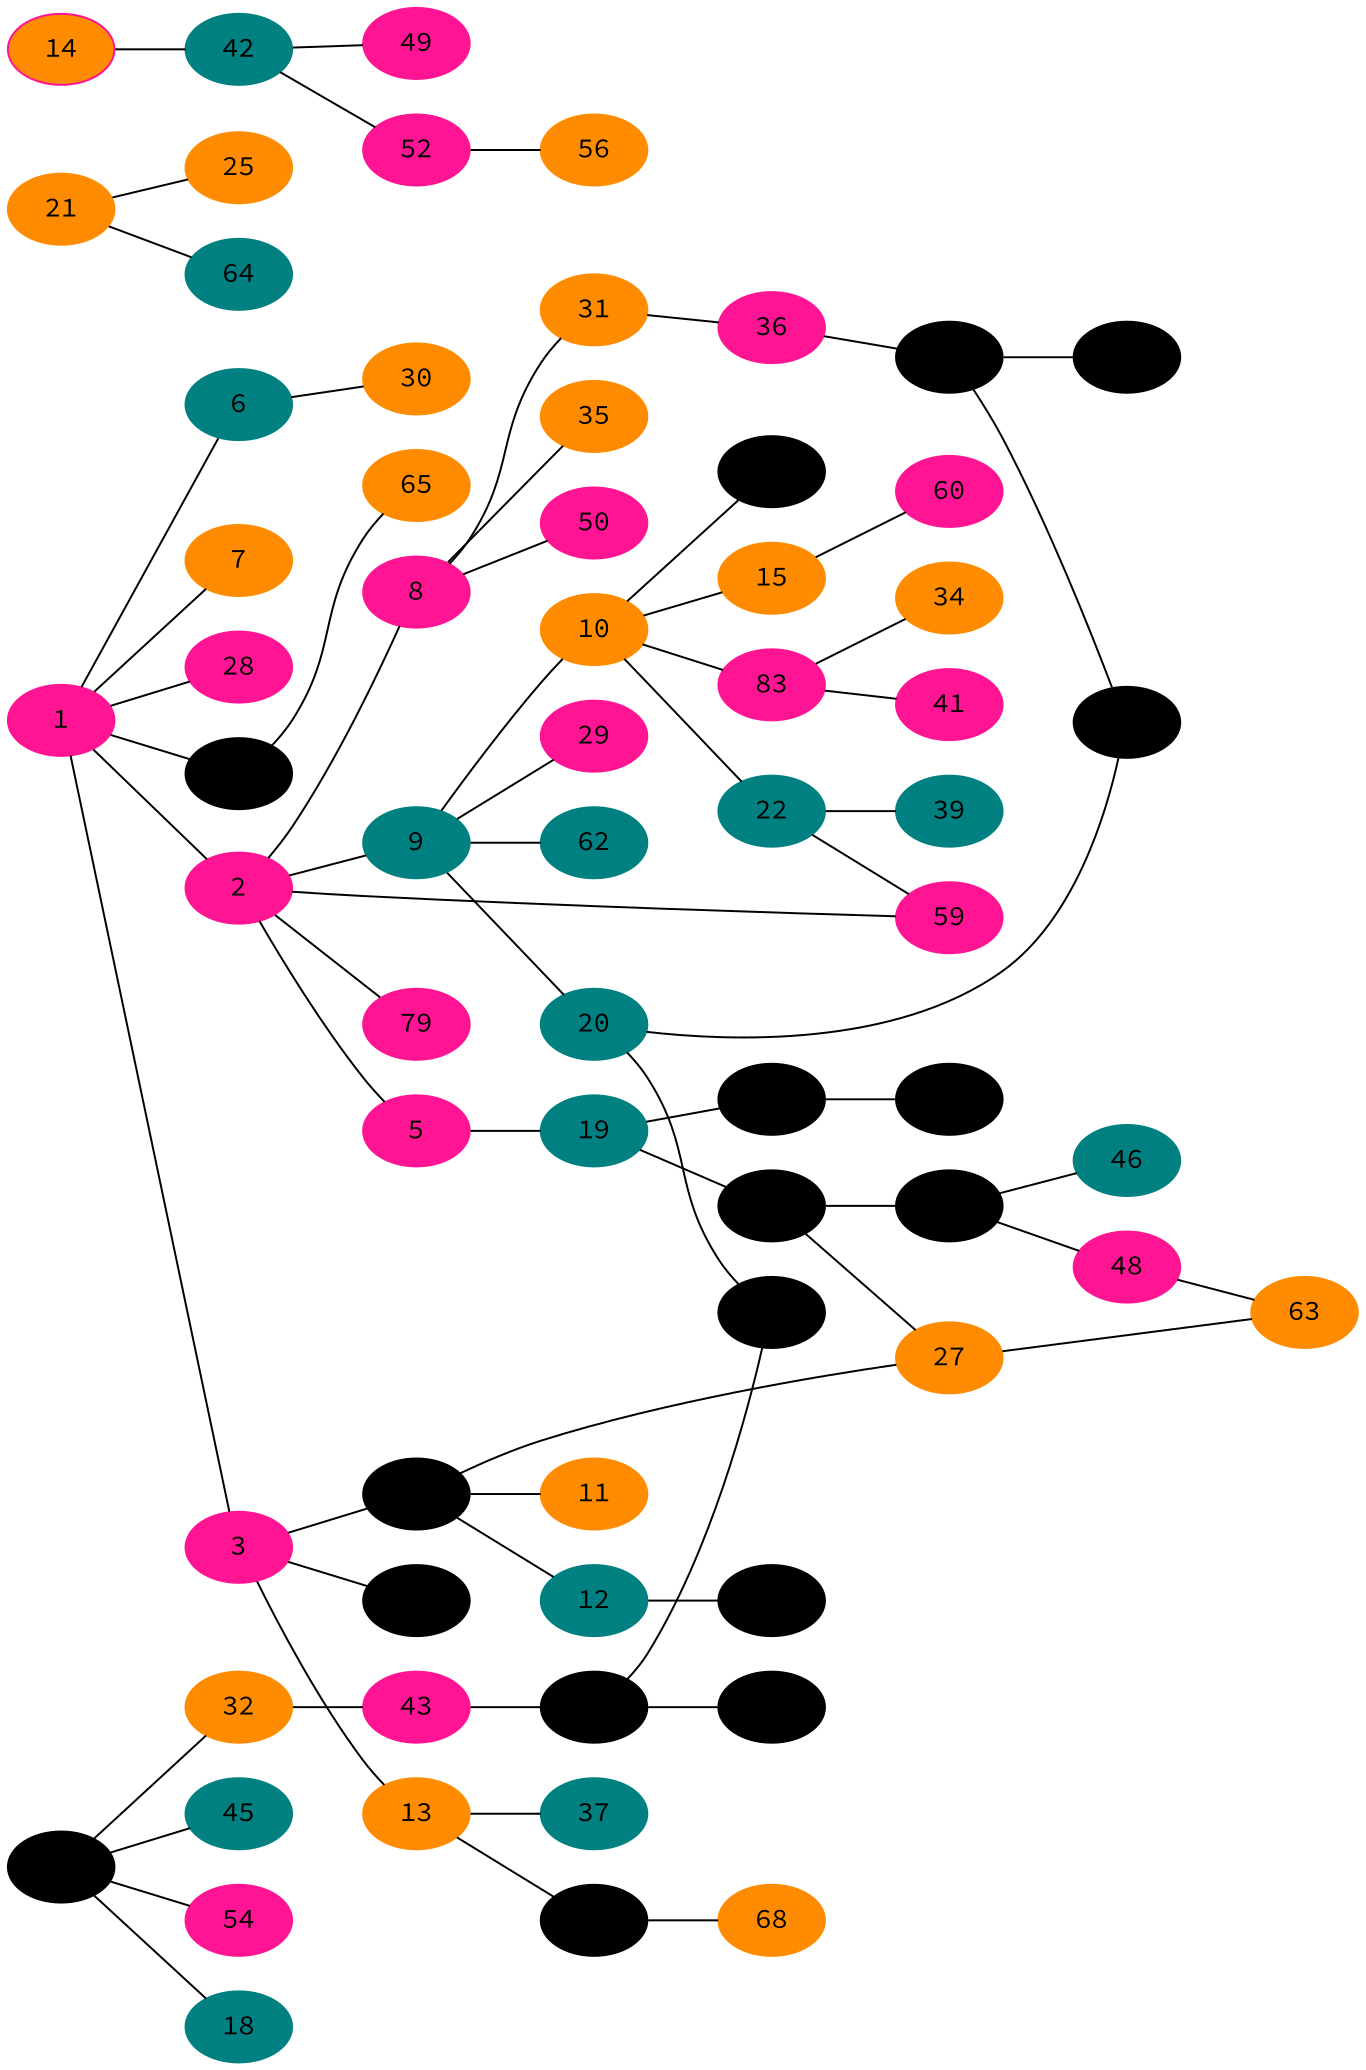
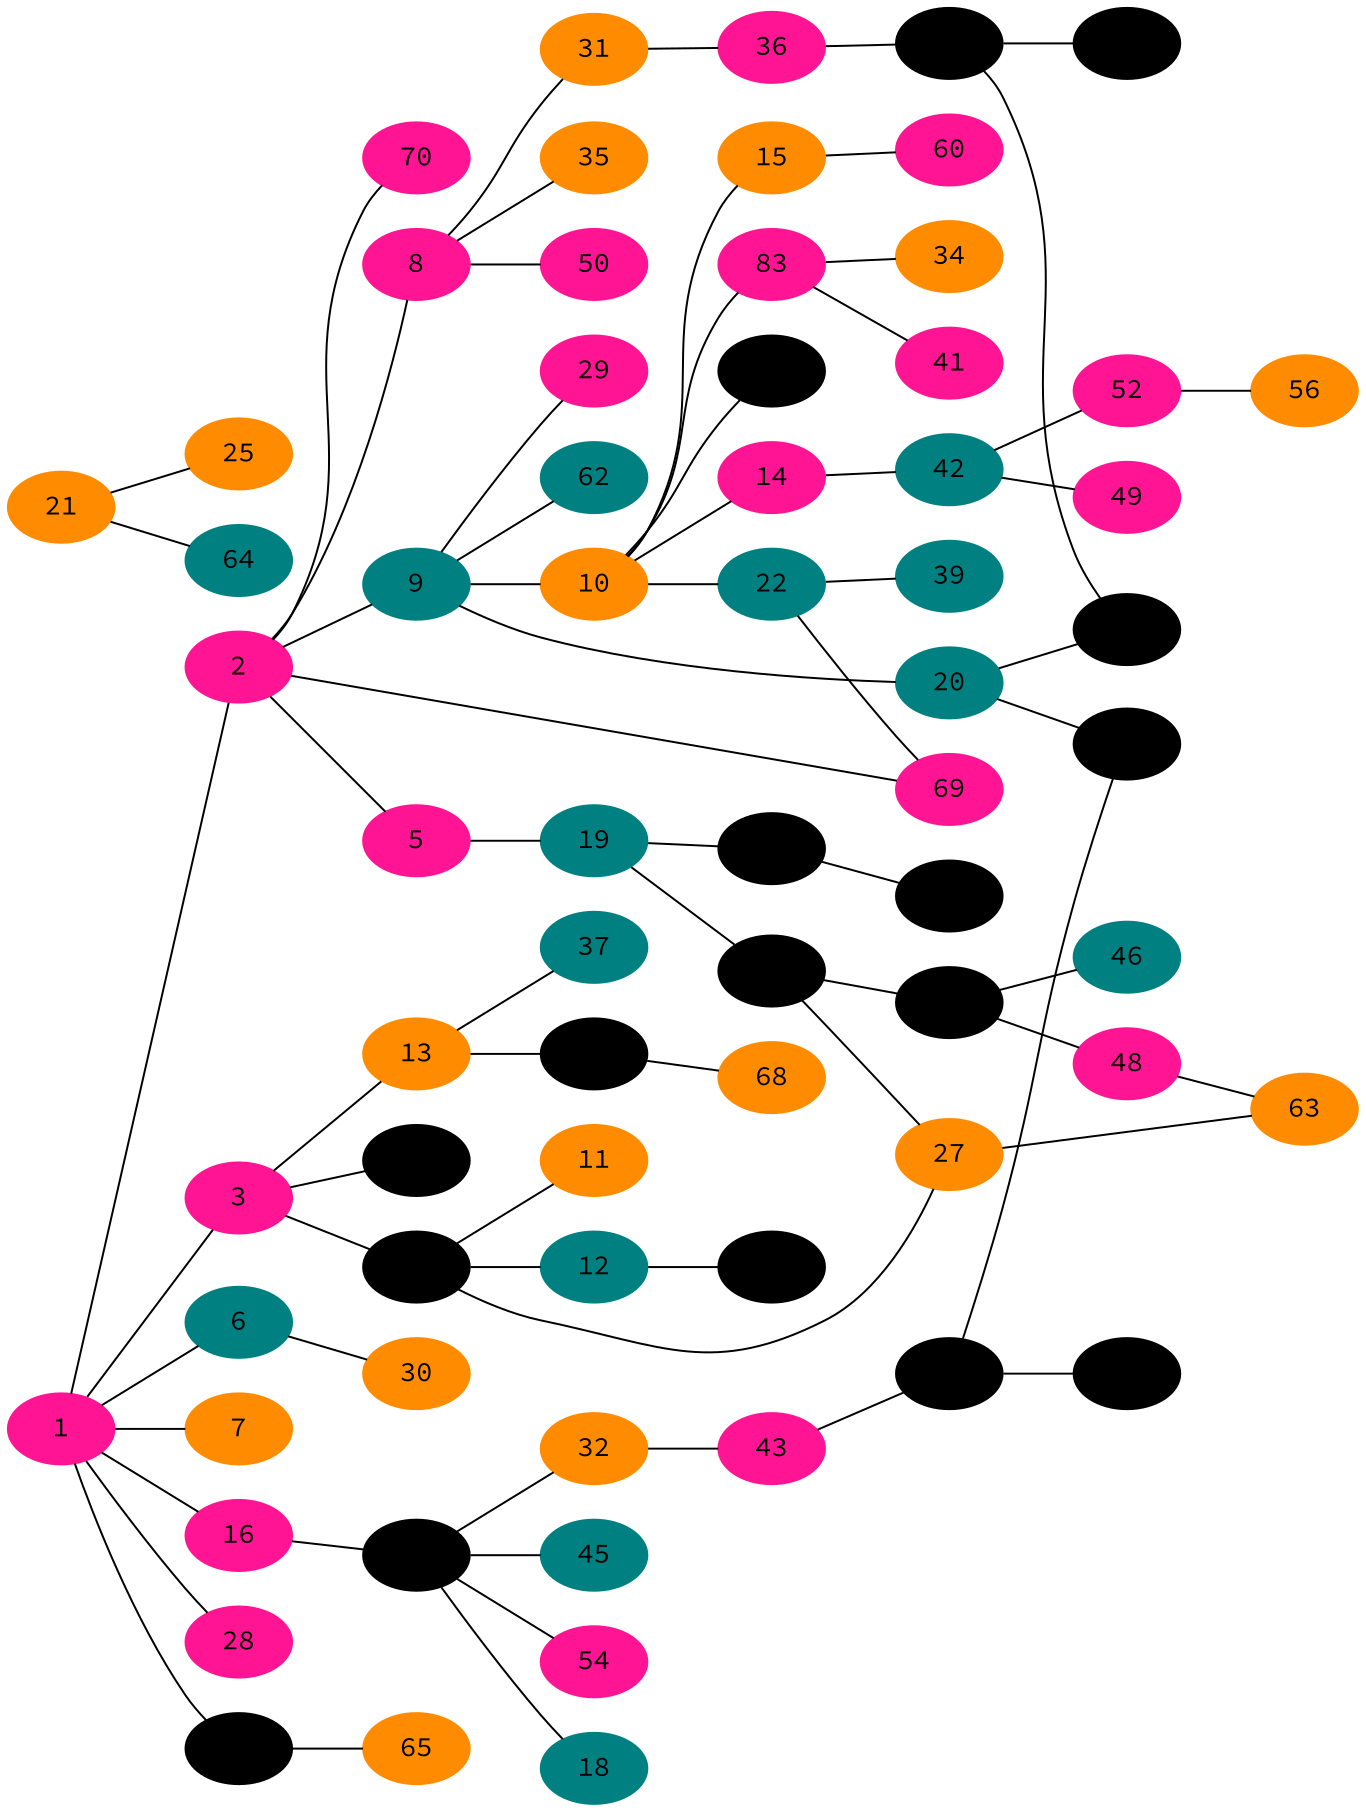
(61, 49) -> (772, 478)
none -> (683, 531)
(949, 918) -> (949, 789)
(416, 1024) -> (416, 158)
none -> (239, 1535)
